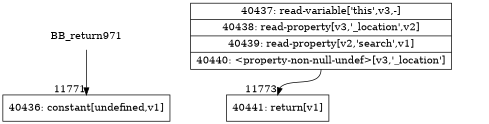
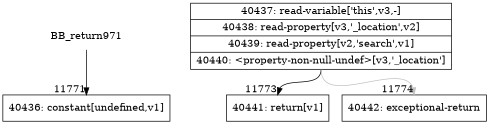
none -> (414, 108)
